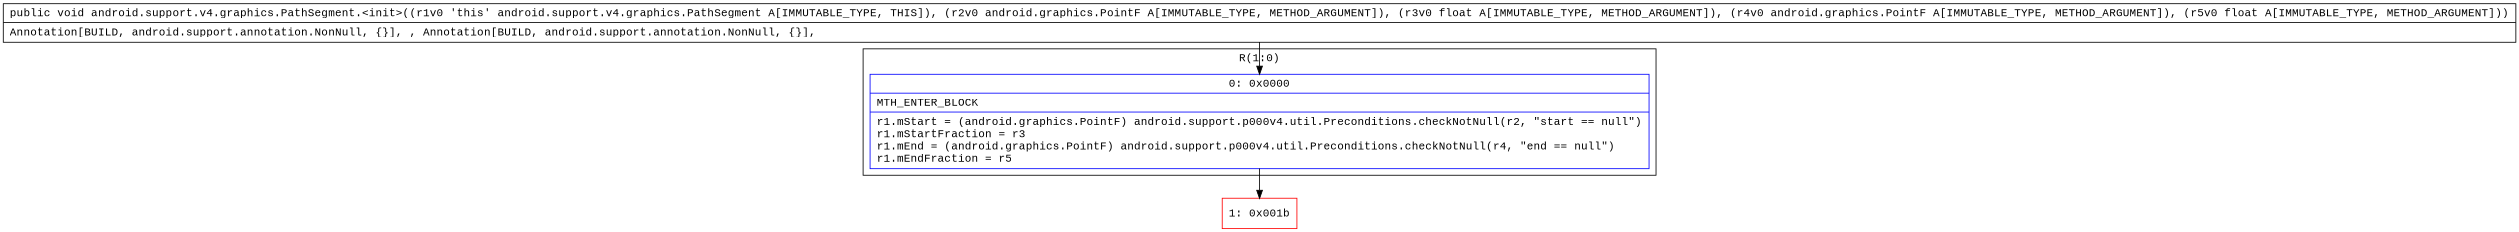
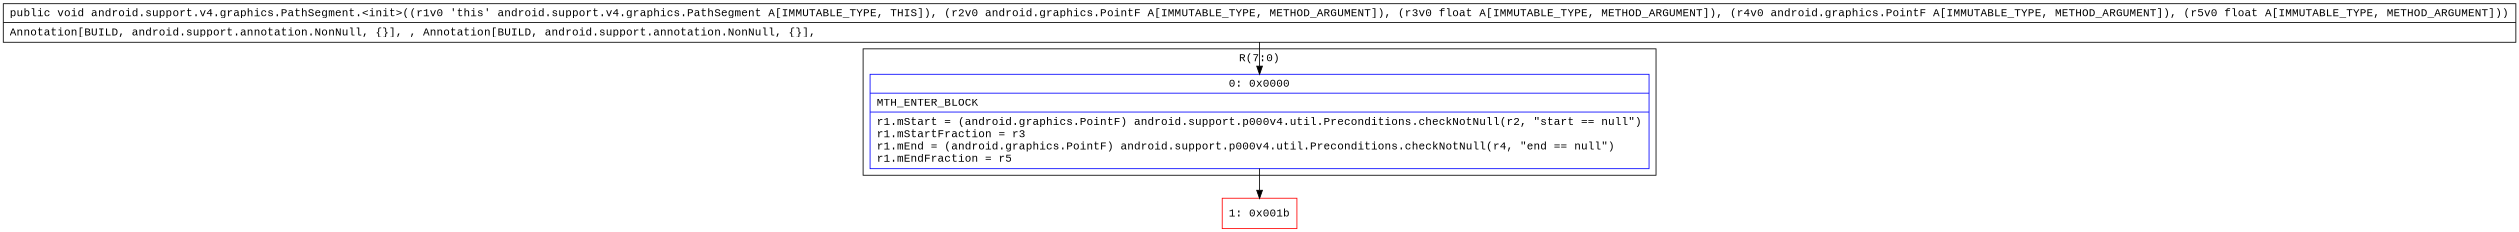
(1260, 58) -> (1260, 58)
